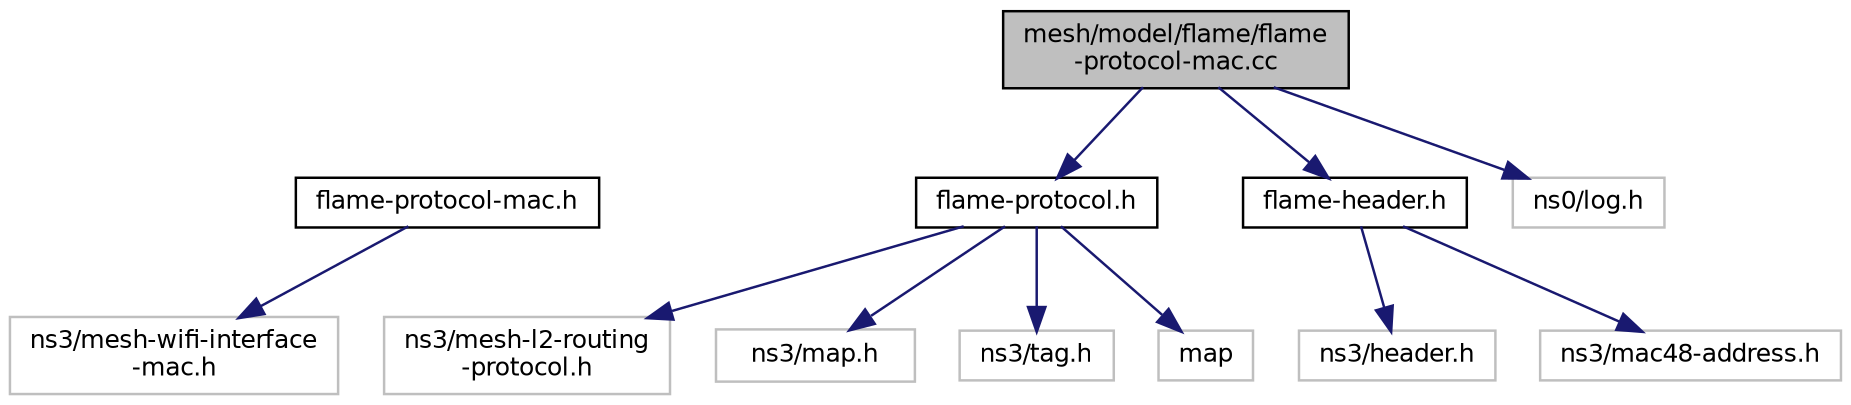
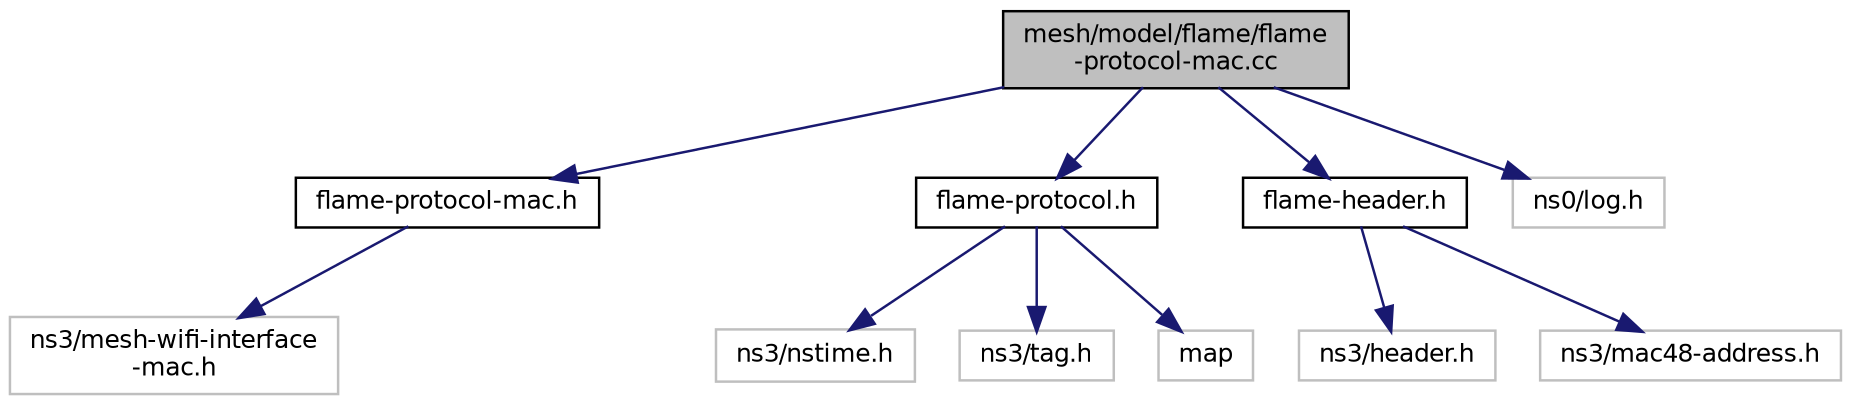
none -> (790, 131)
(527, 356) -> none
(815, 356) -> (815, 356)
